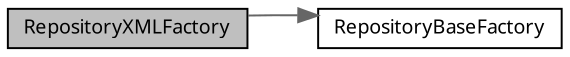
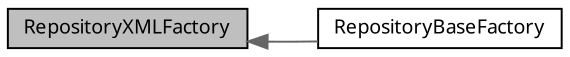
(273, 15) -> (293, 42)
